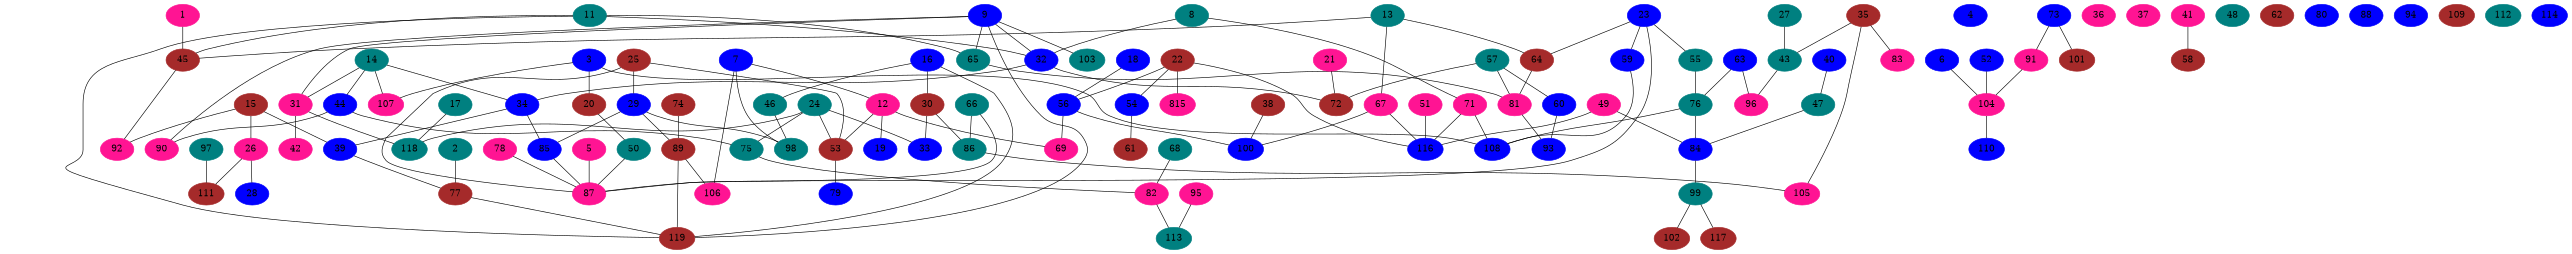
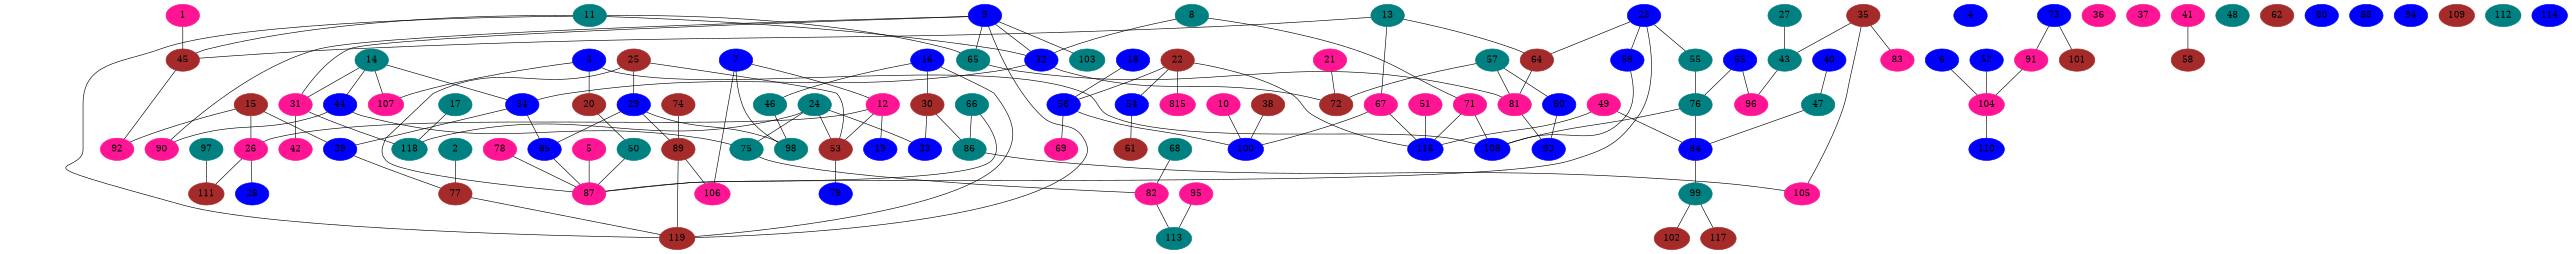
none -> (1223, 105)
(966, 132) -> (626, 122)
